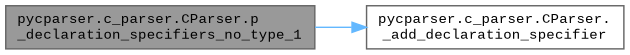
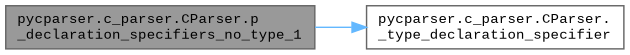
(495, 27) -> (495, 27)
